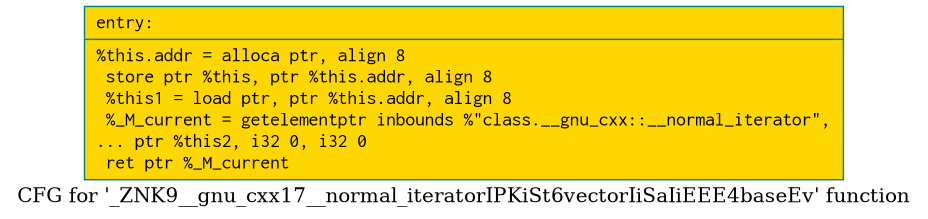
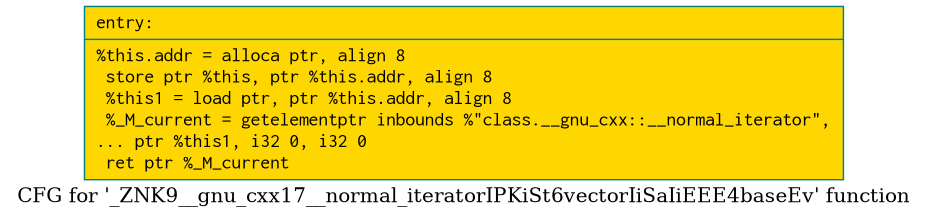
(232, 141) -> (232, 141)
